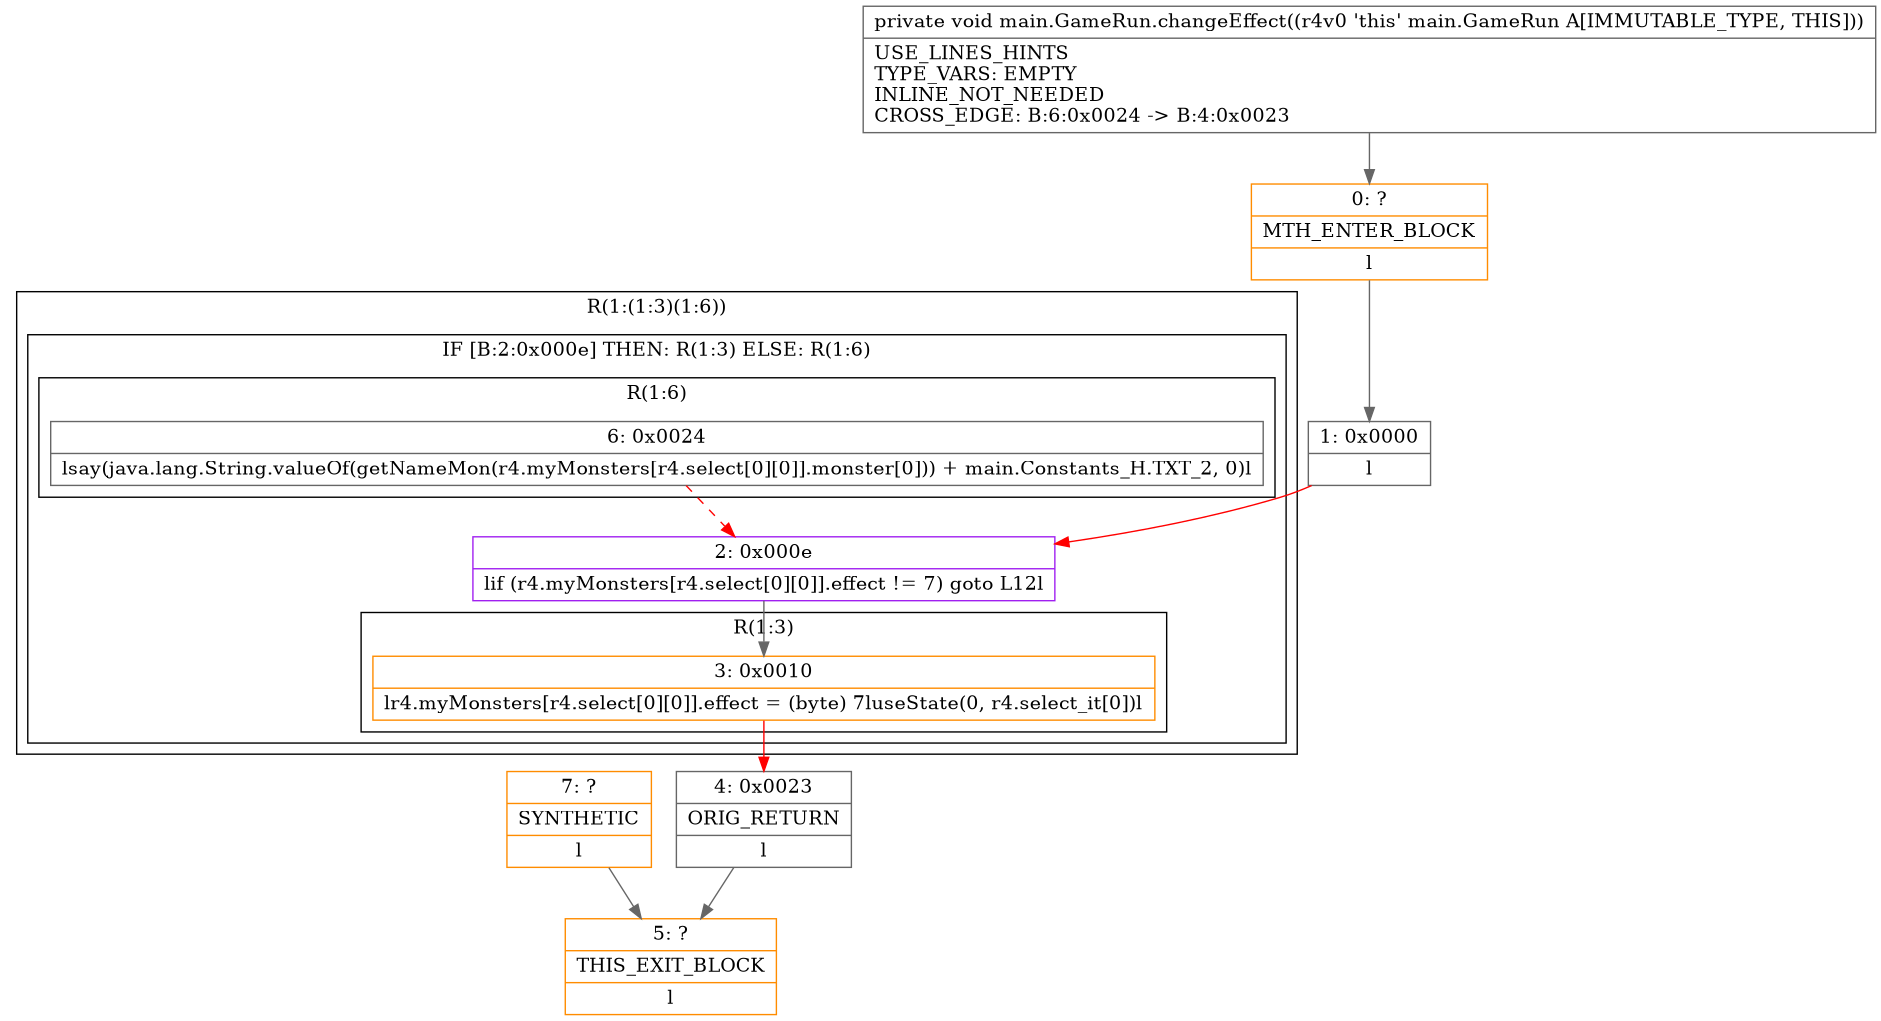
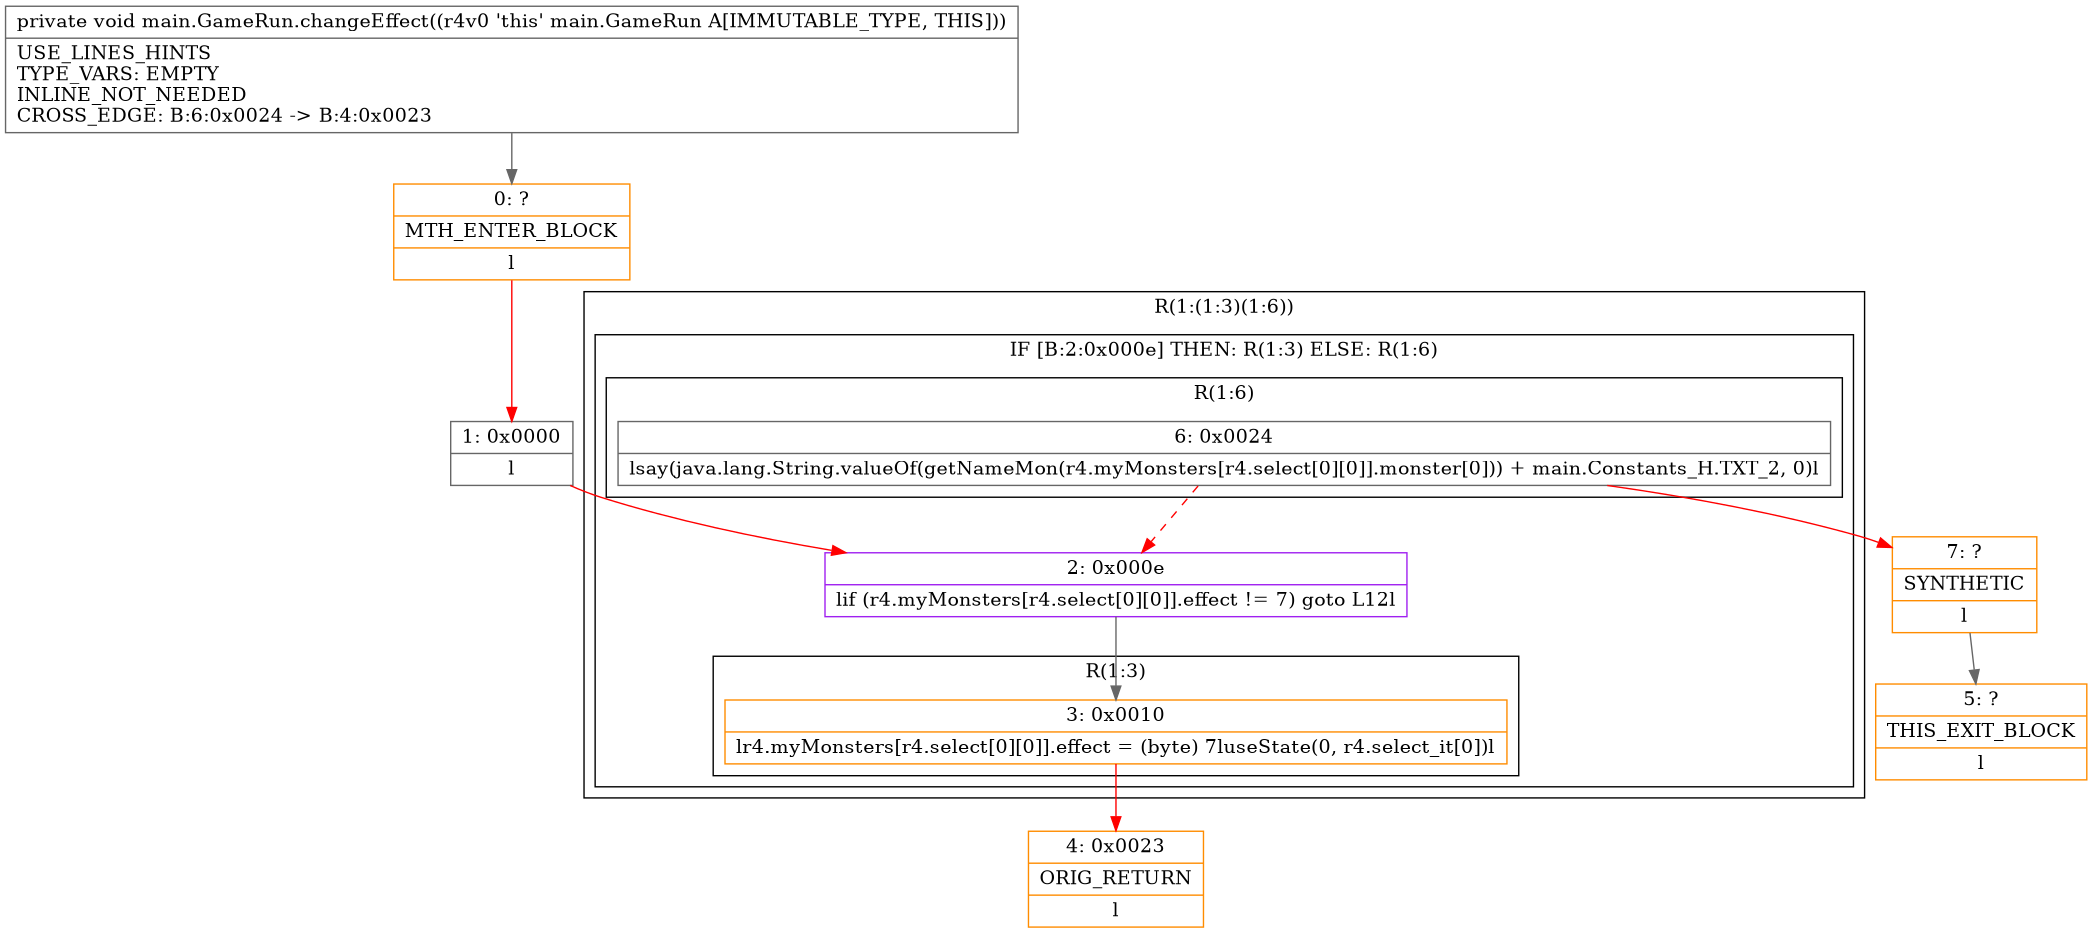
(1369, 344) -> (512, 344)
none -> (1744, 509)
(764, 819) -> (1116, 879)
(721, 887) -> none
